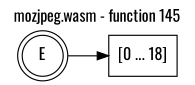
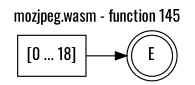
(83, 56) -> (101, 56)
